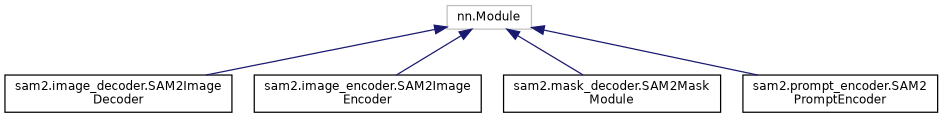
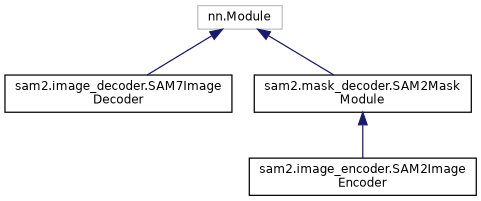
(429, 55) -> (363, 142)
(118, 94) -> (118, 94)
(840, 94) -> none
